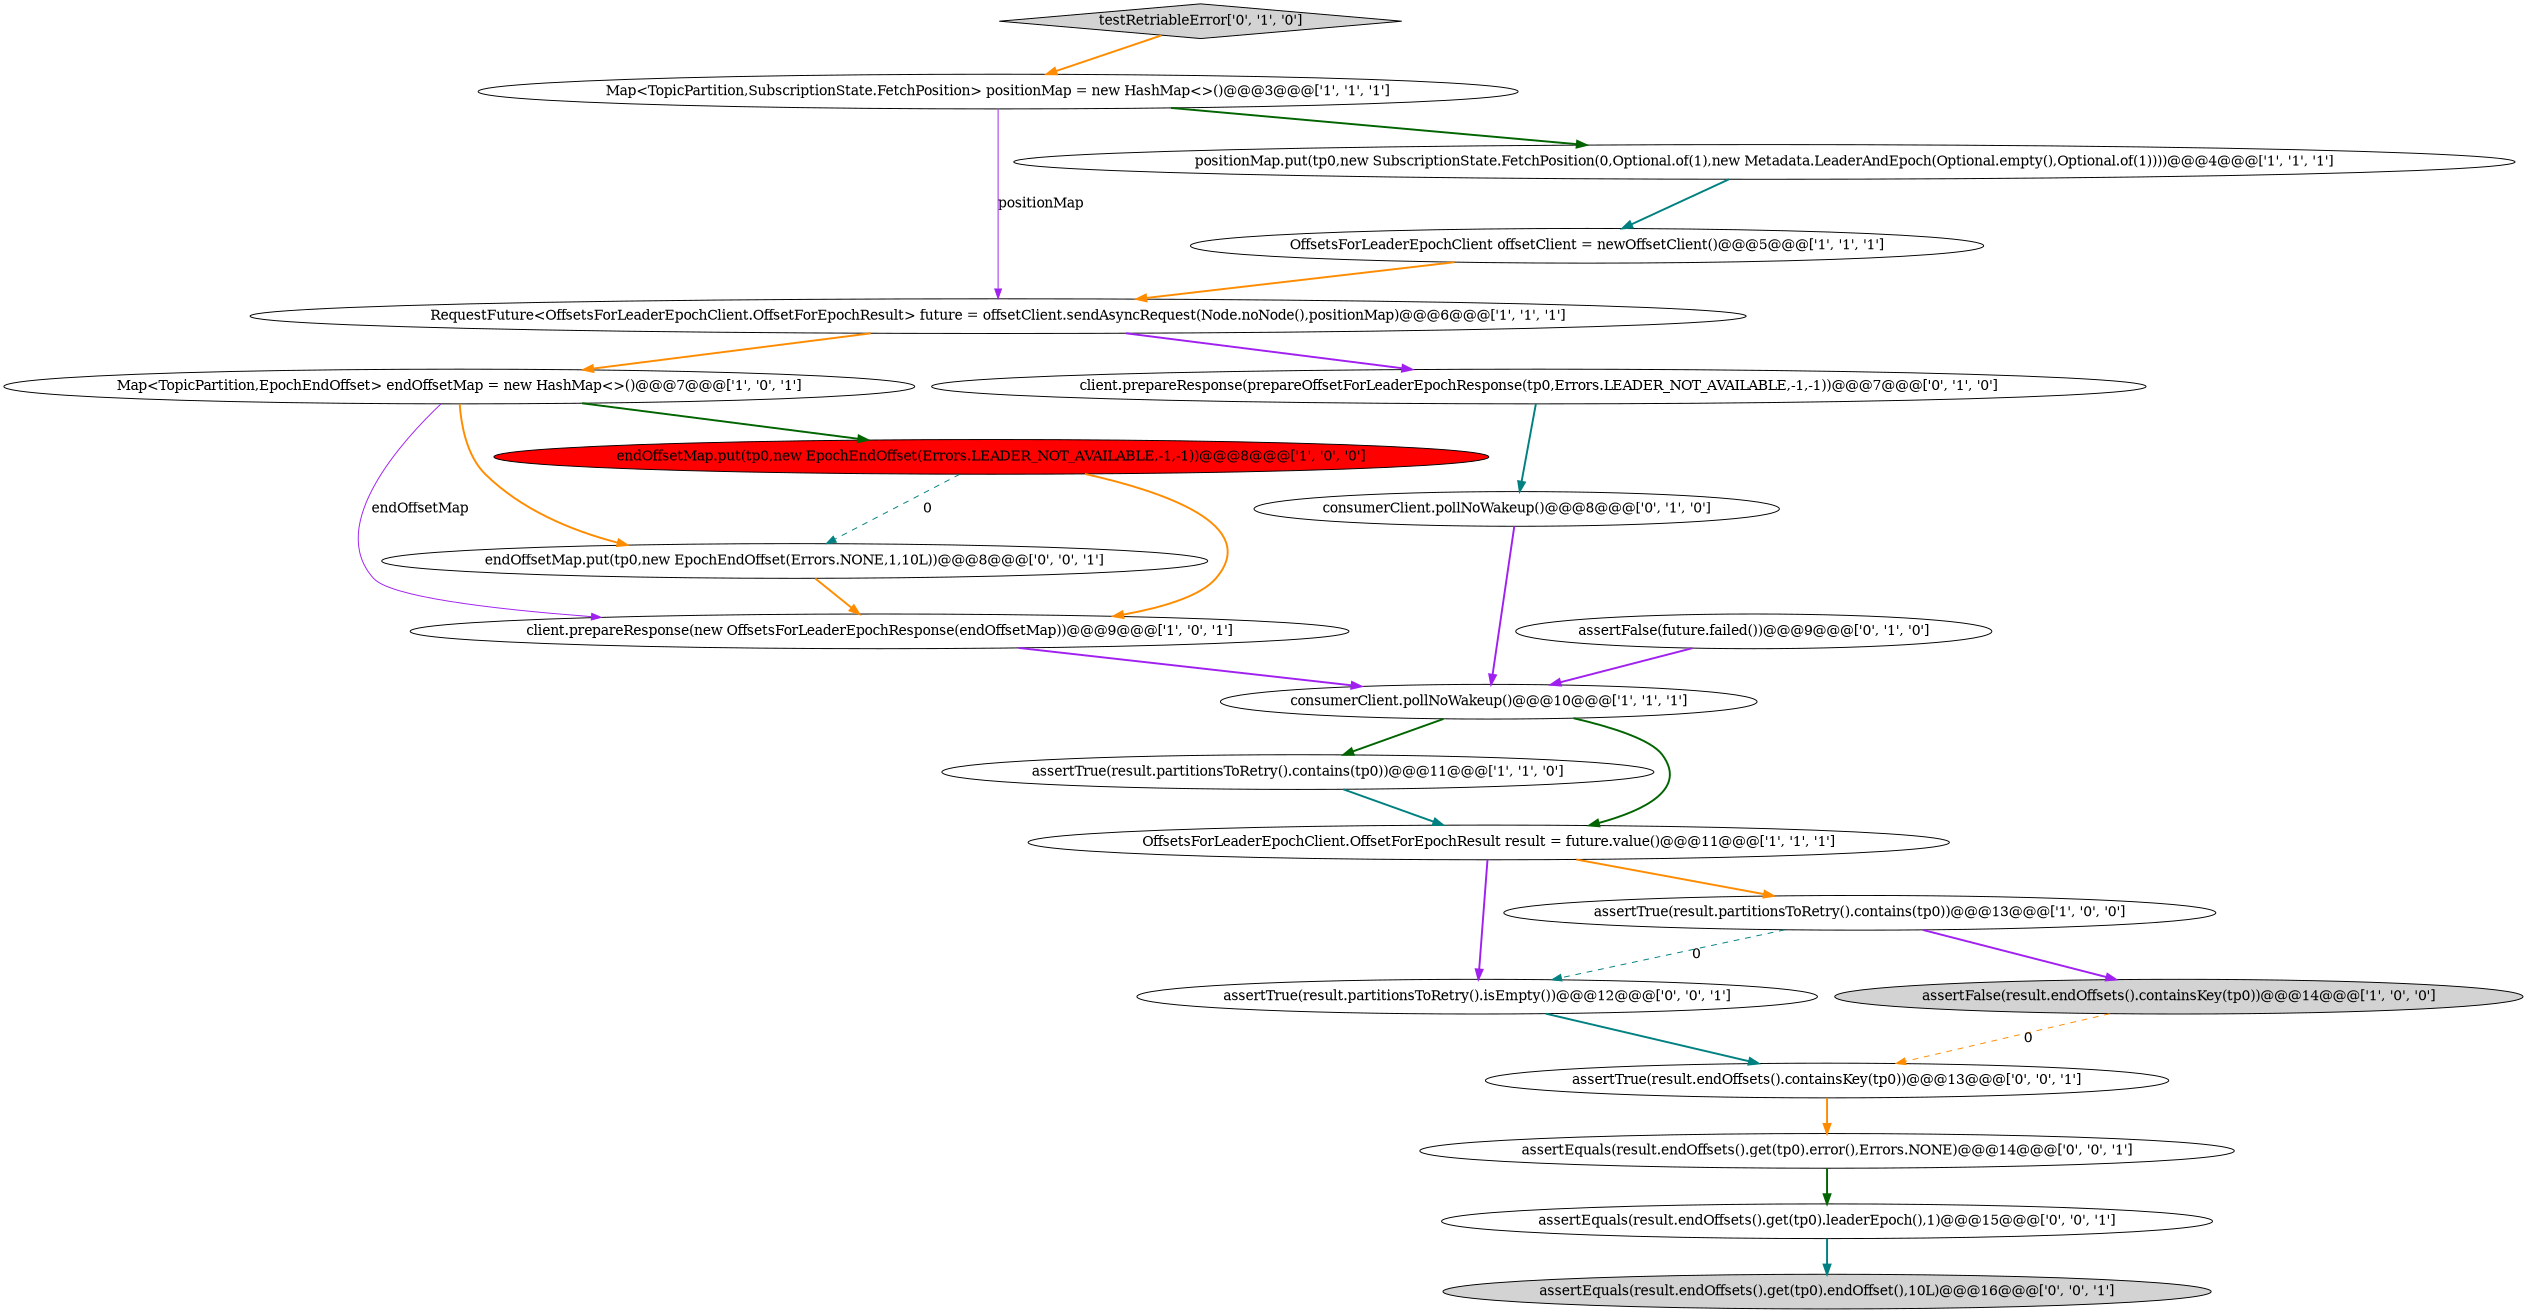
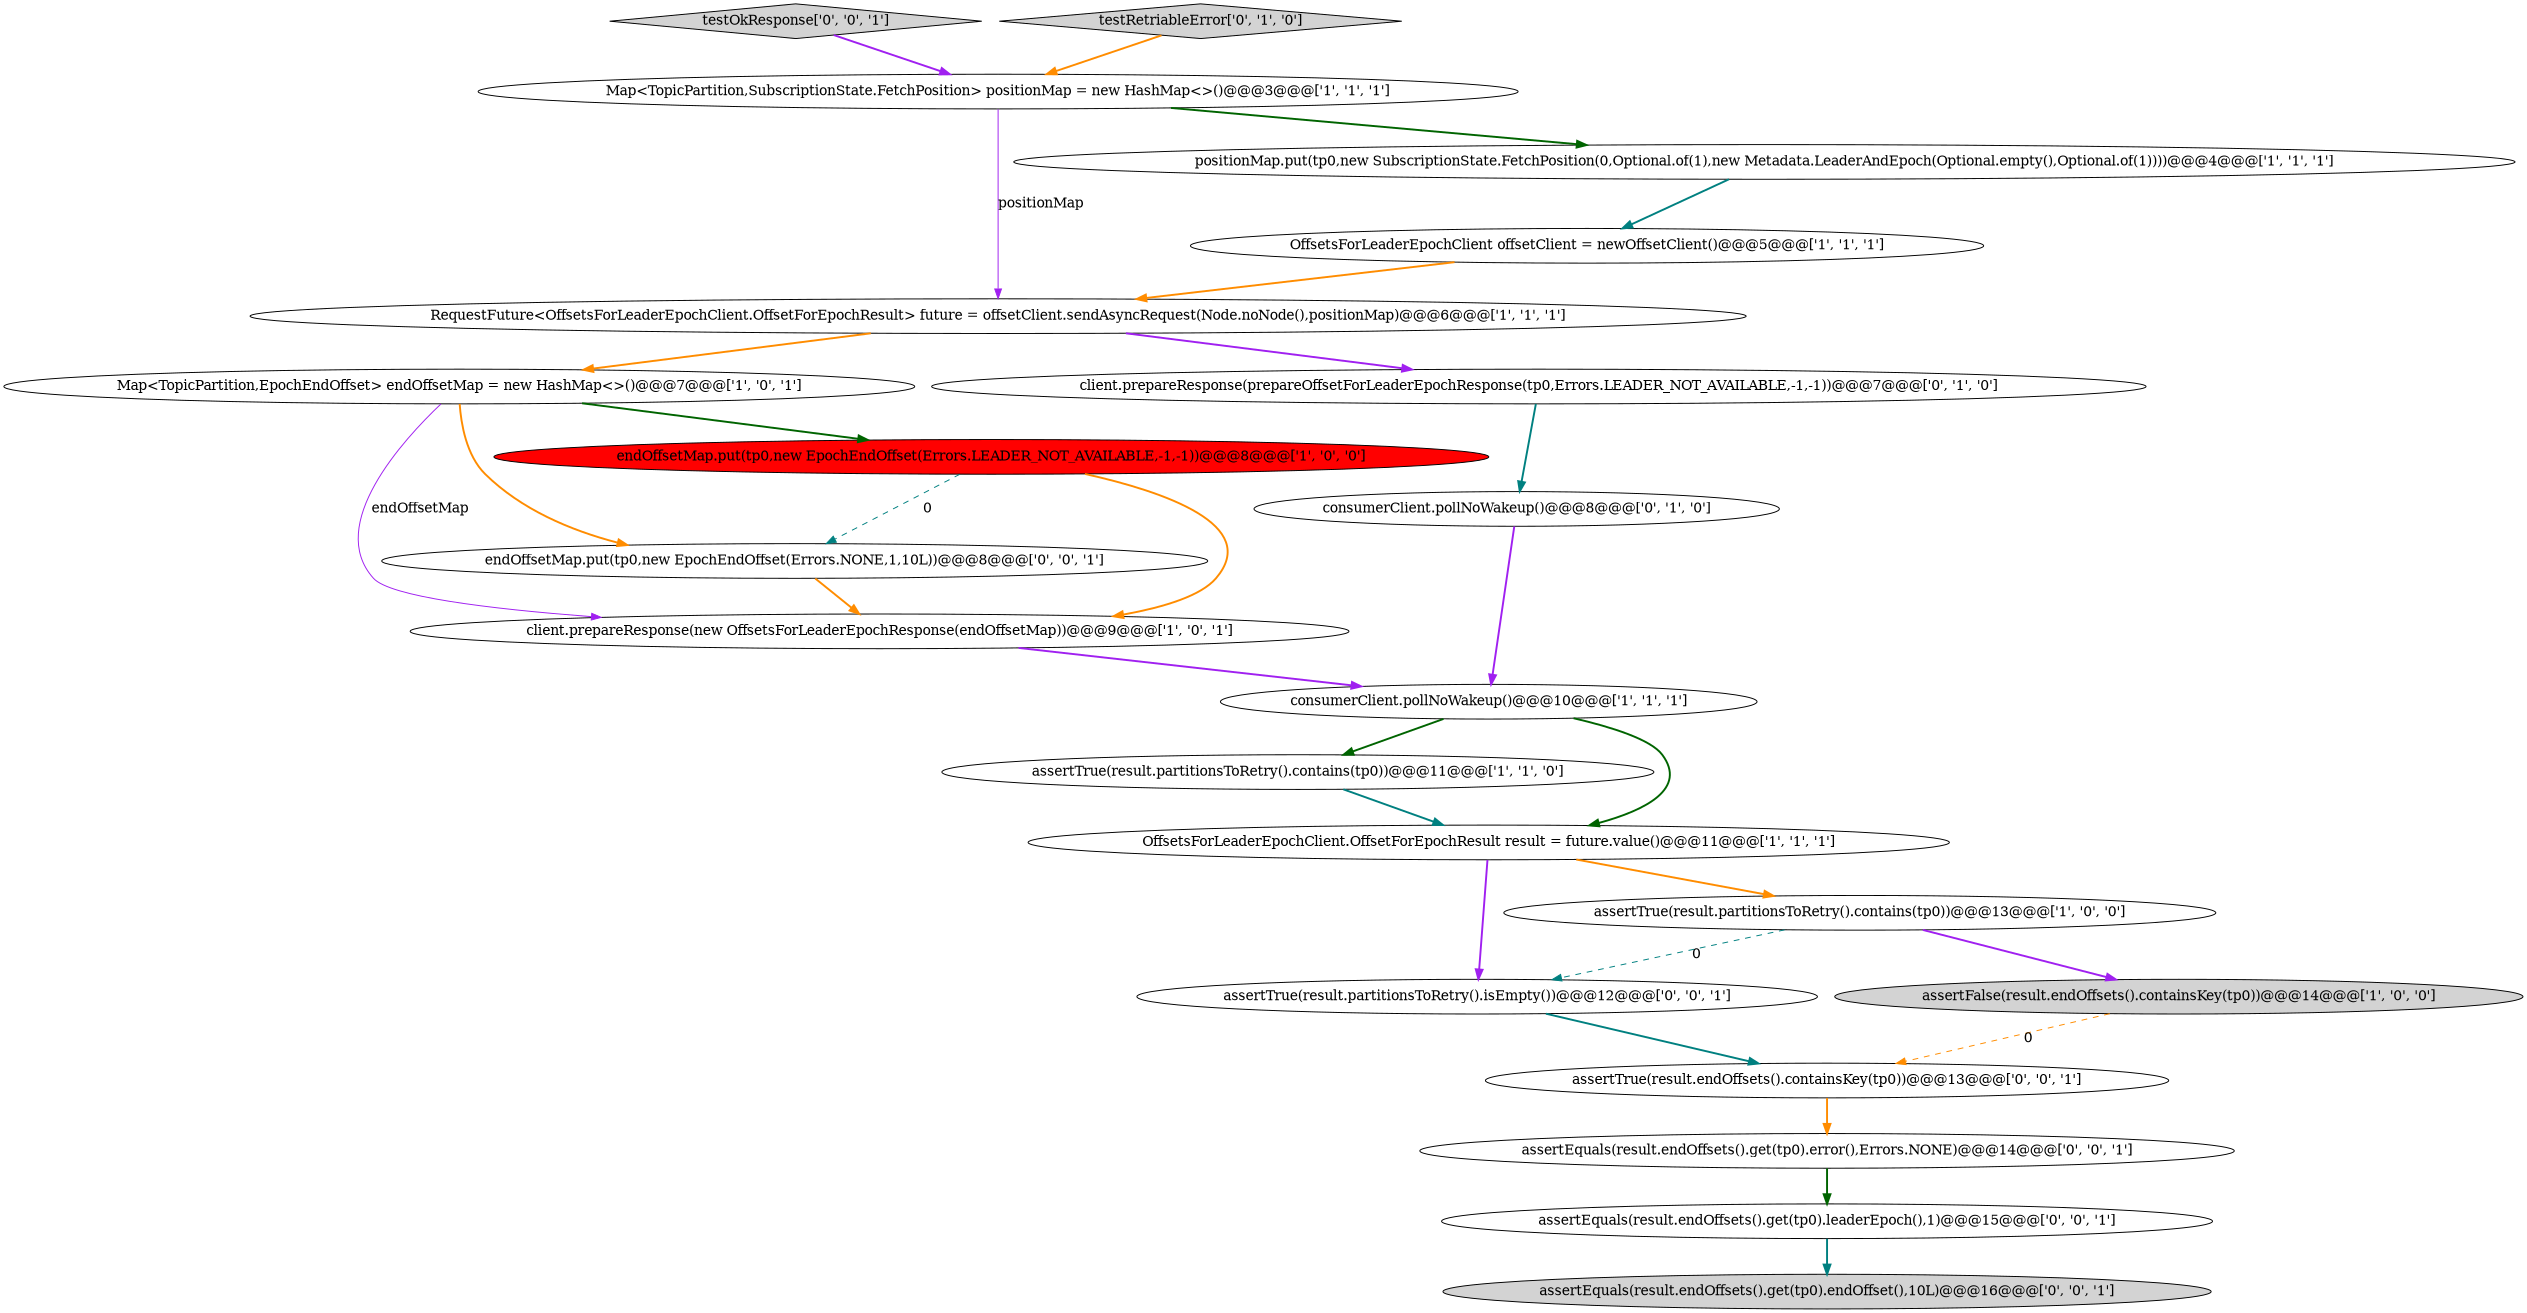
none -> (796, 21)
(1754, 631) -> none
